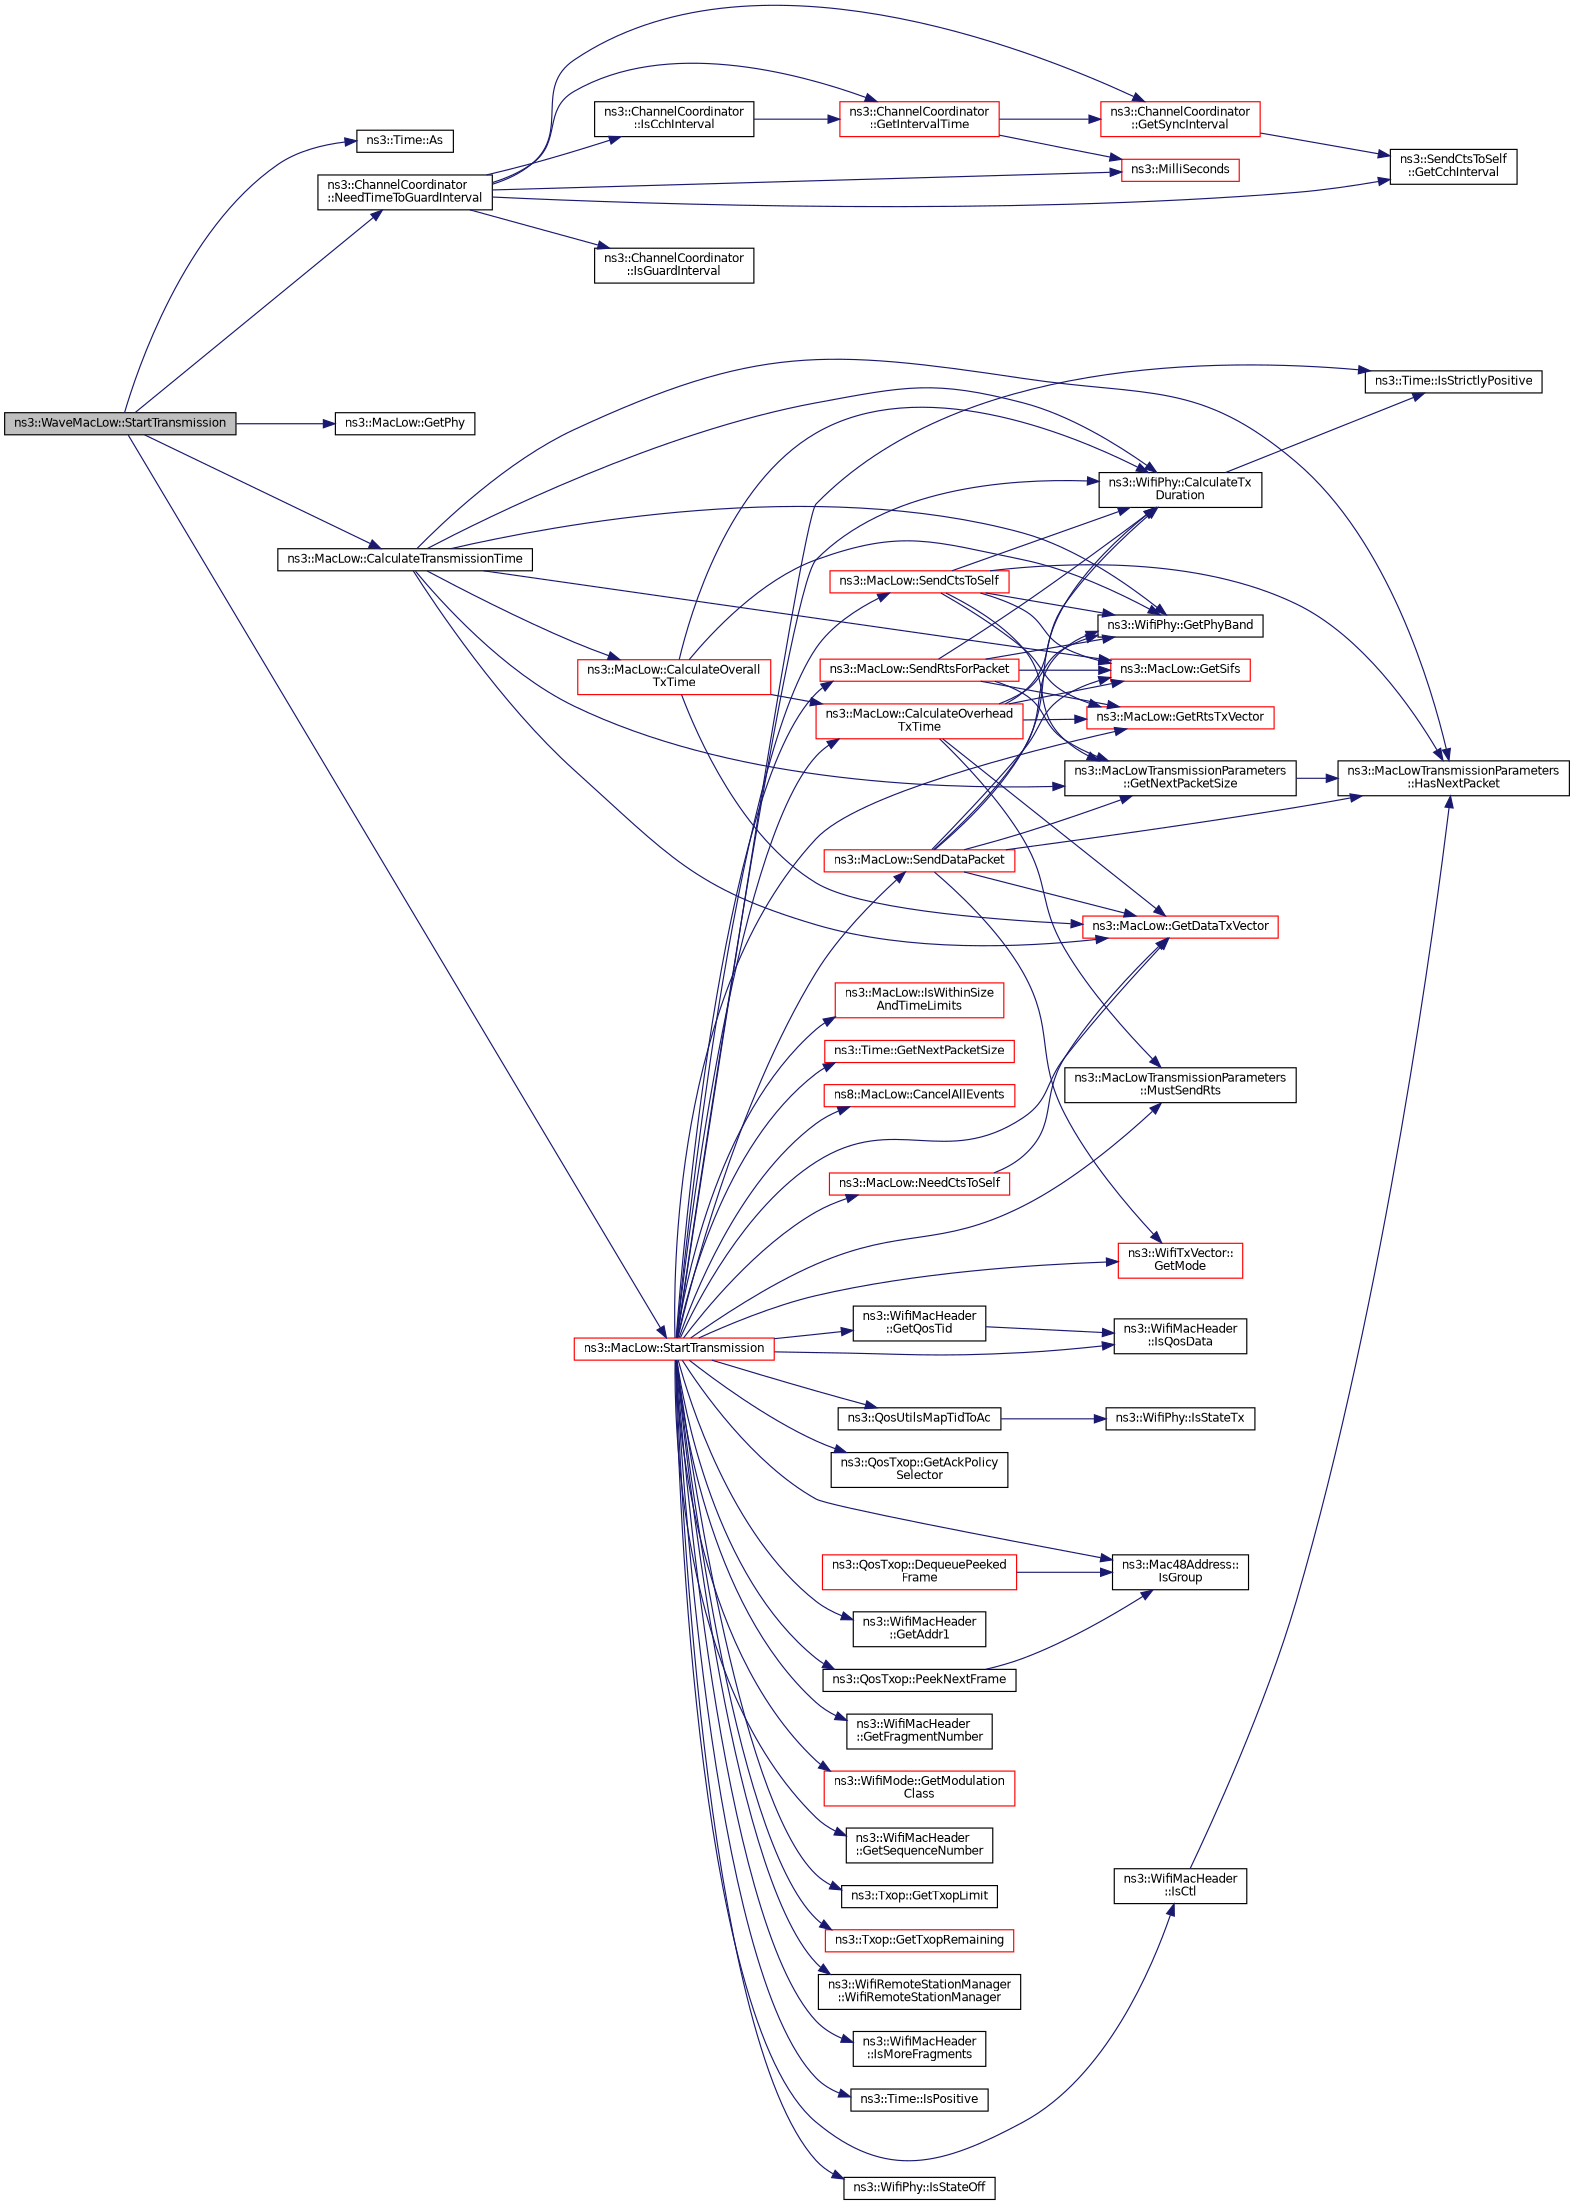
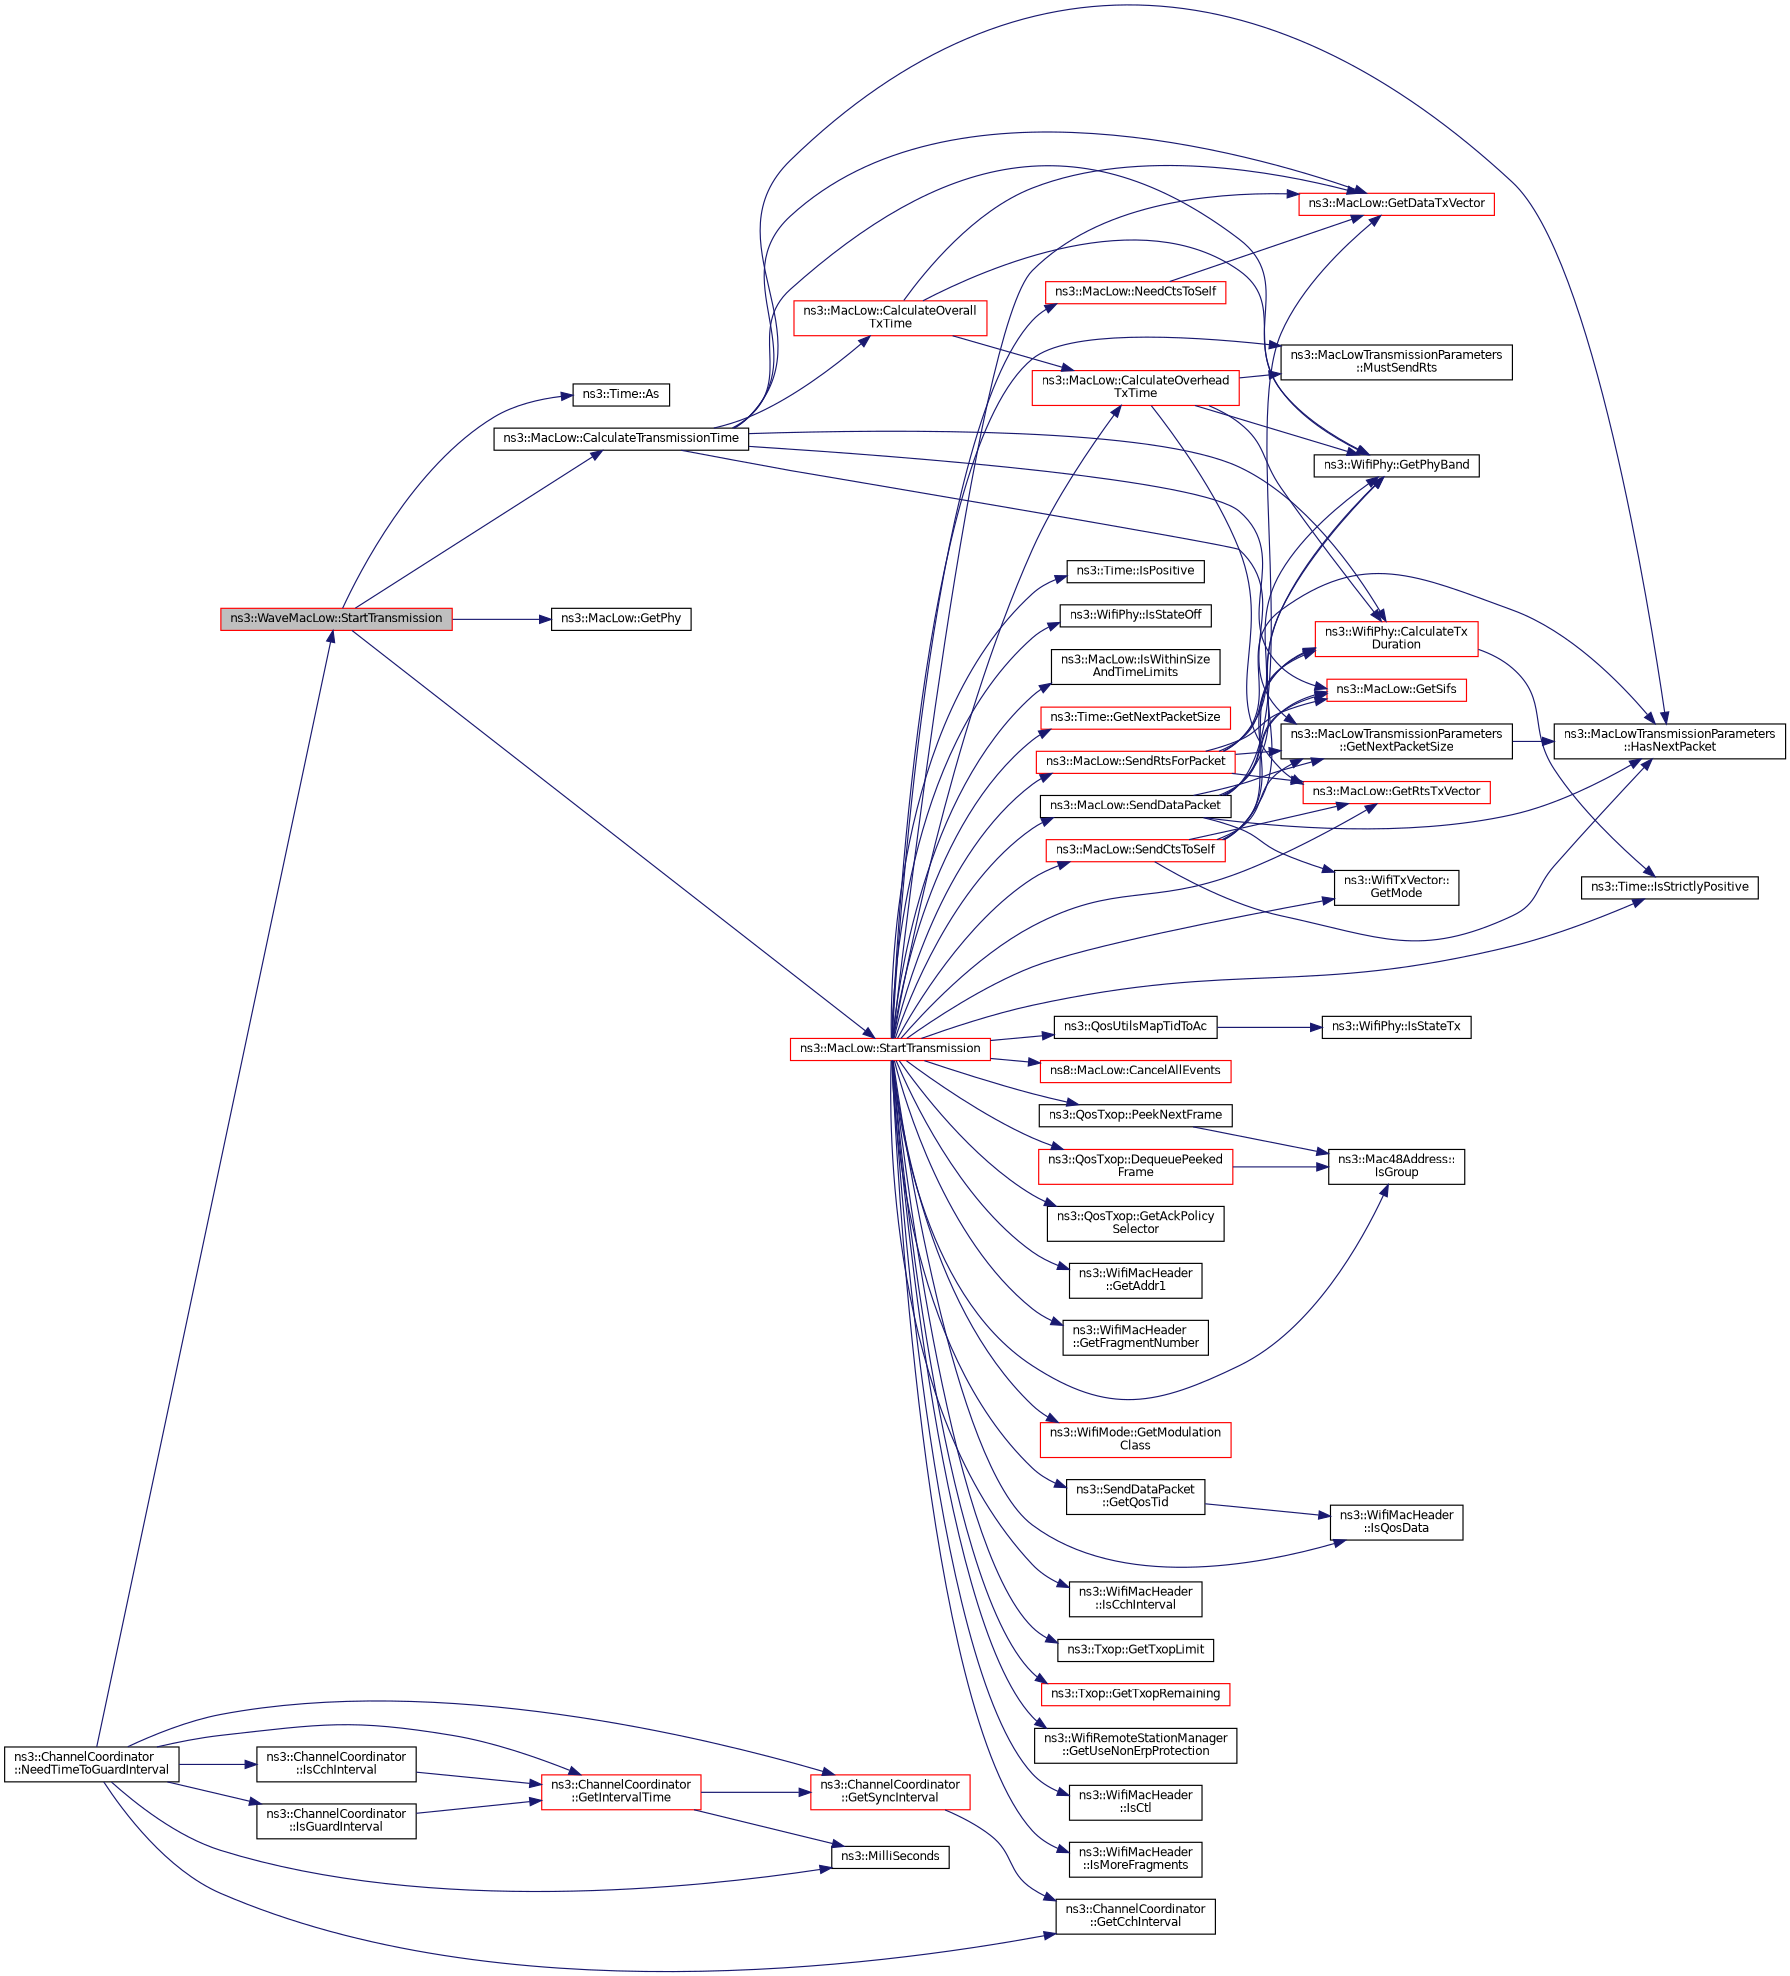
(1454, 167) -> (1136, 1917)
(1181, 170) -> (890, 1857)
(254, 315) -> (214, 1194)
(846, 421) -> none
(120, 424) -> (337, 619)
(1181, 490) -> (1397, 639)
(804, 592) -> (976, 1108)
(1060, 694) -> none
(1039, 815) -> none
(920, 861) -> (1136, 807)
(920, 1000) -> (1136, 667)
(1181, 1261) -> (1397, 888)
(920, 1324) -> (1136, 1497)
(1359, 1348) -> (1400, 576)
none -> (473, 1807)
(920, 1845) -> (1136, 1599)
(920, 1992) -> (1136, 1746)
